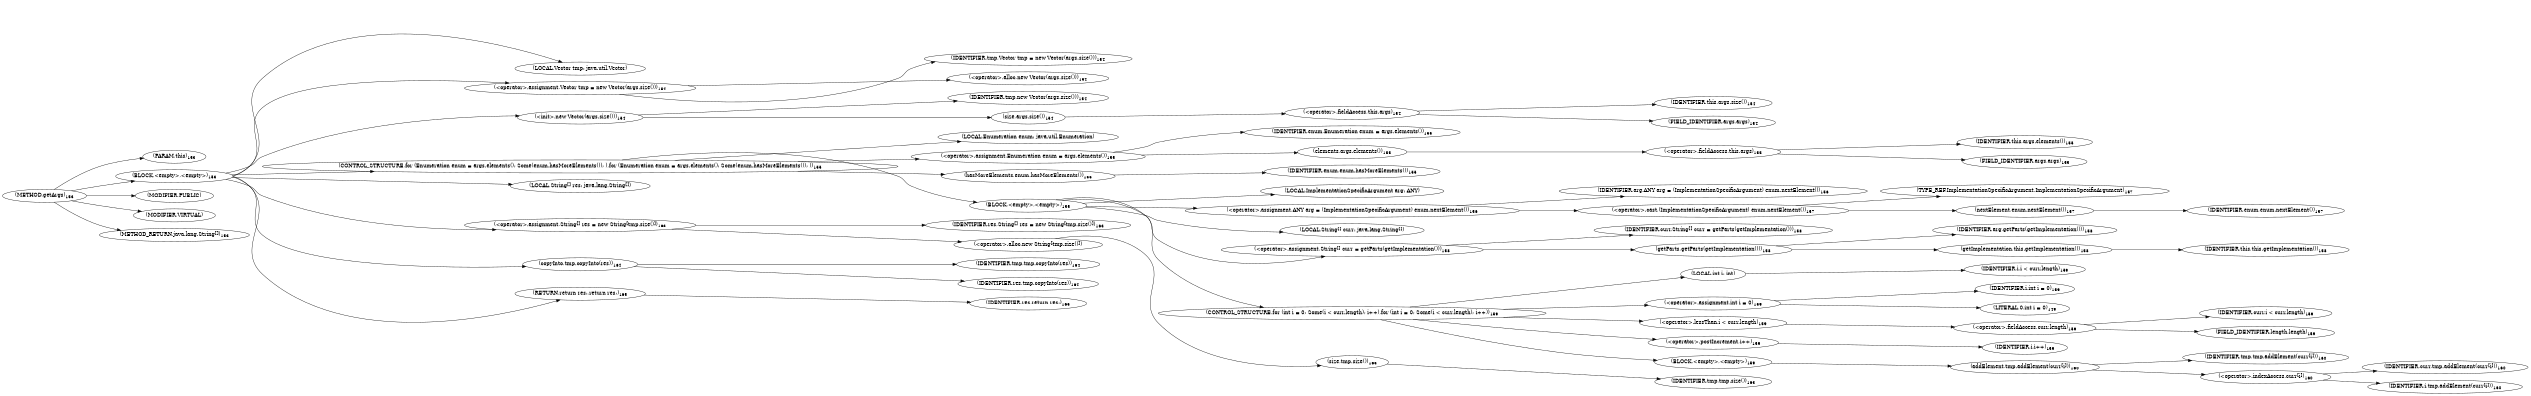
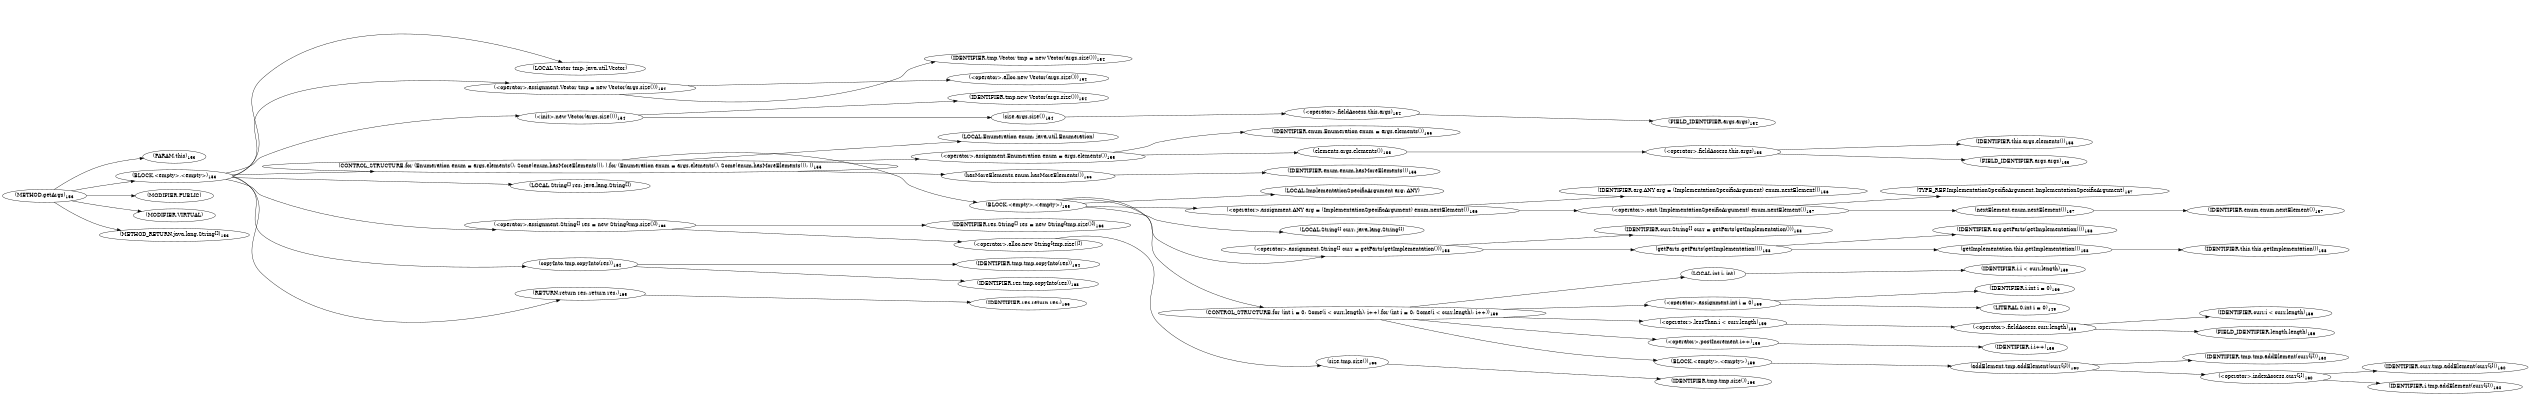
(1713, 103) -> none
(1075, 283) -> (1075, 283)
